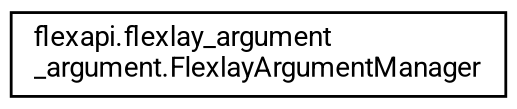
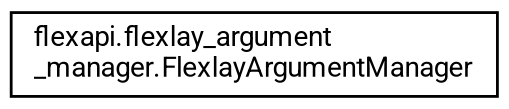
(258, 54) -> (254, 54)
